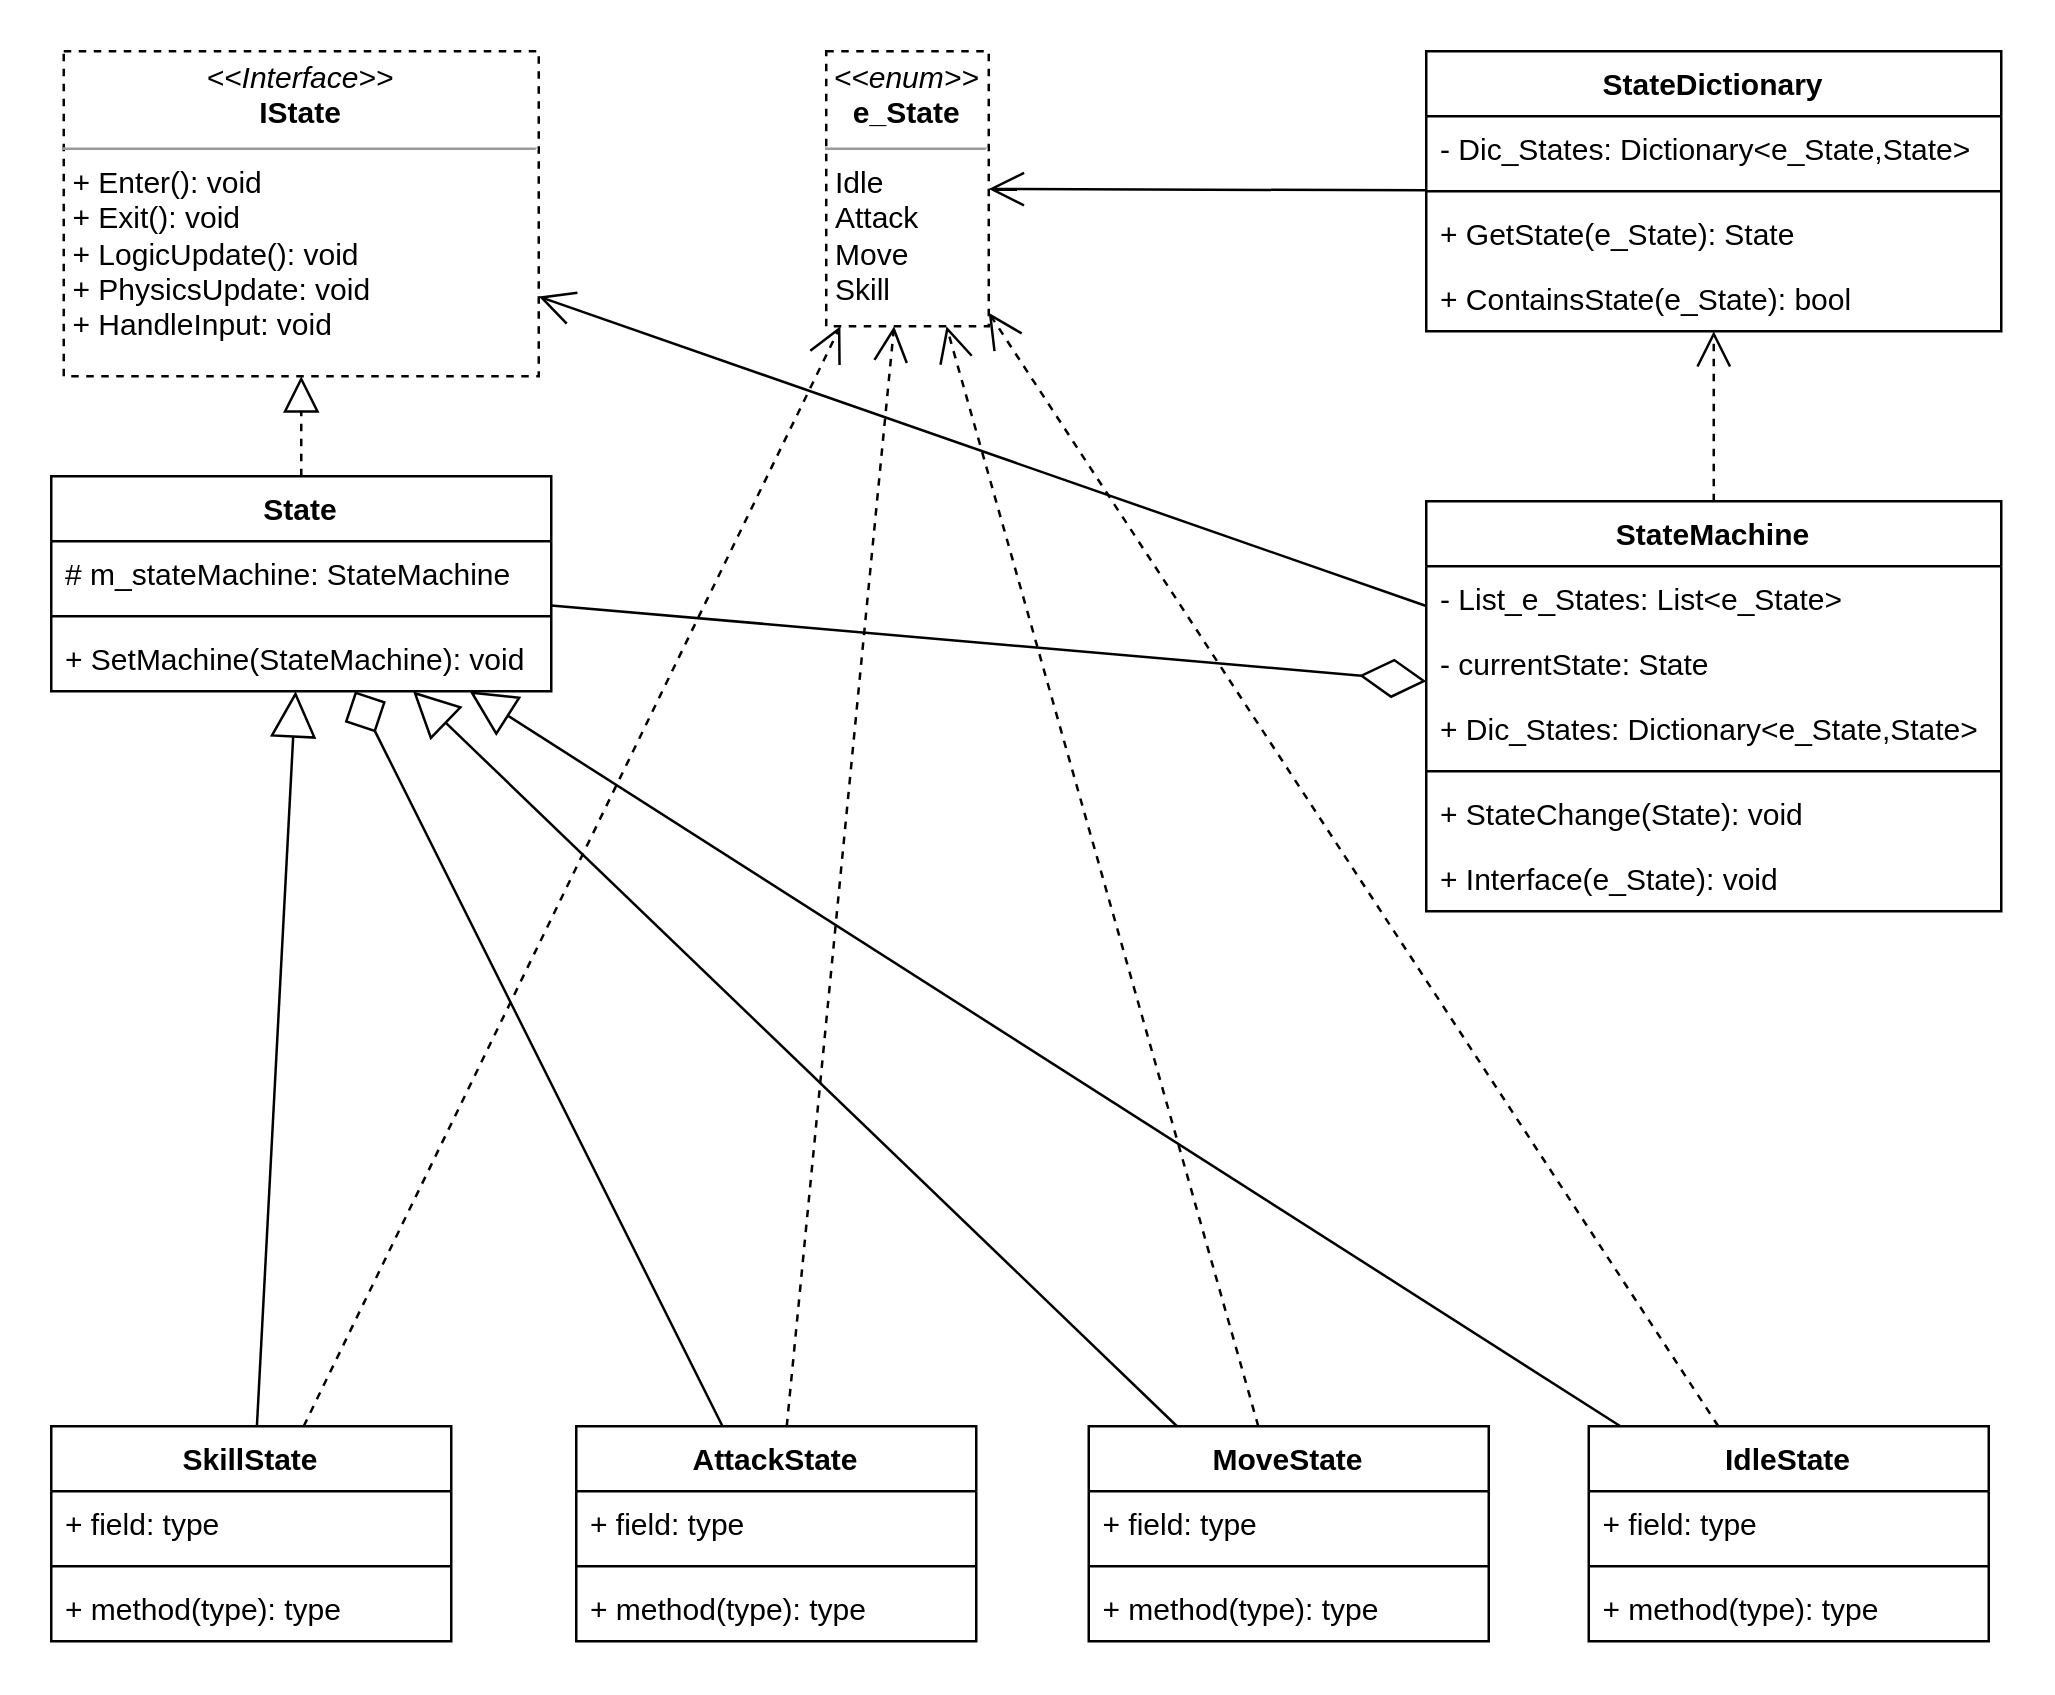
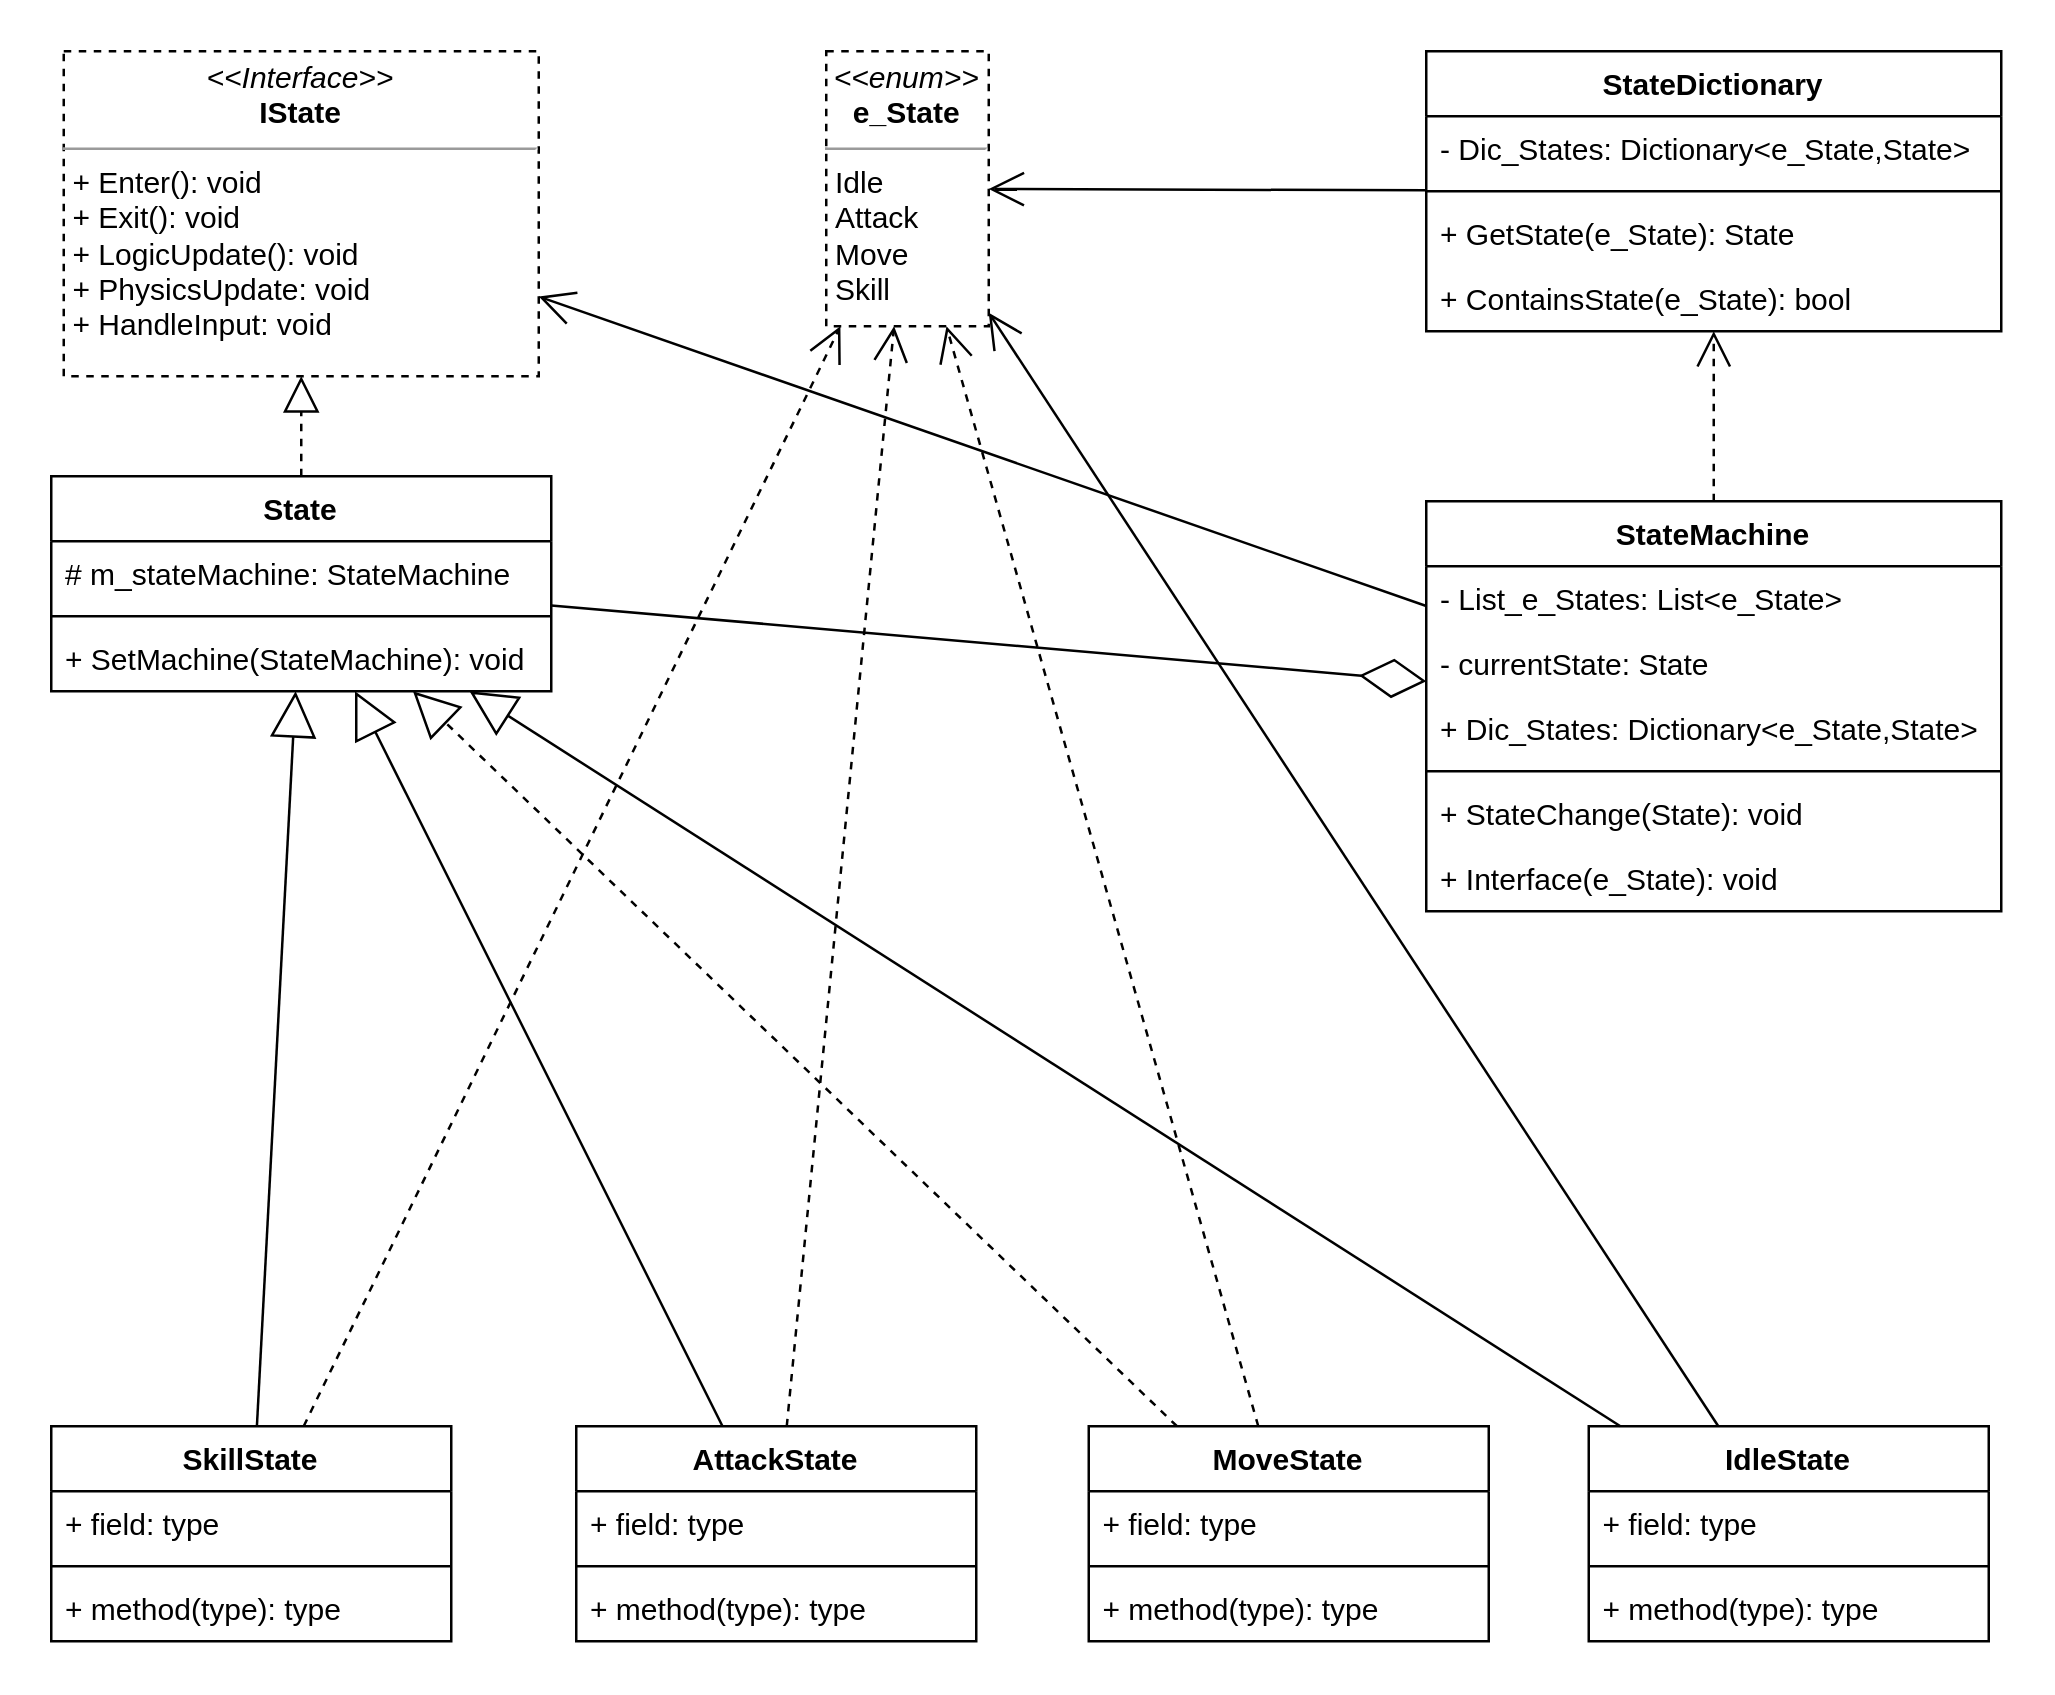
(375, 732) -> (376, 733)
(1468, 1045) -> (1468, 1045)
(998, 1254) -> (998, 1254)
